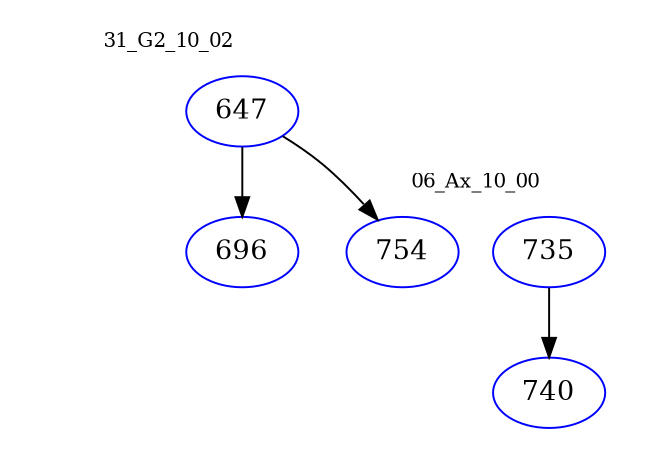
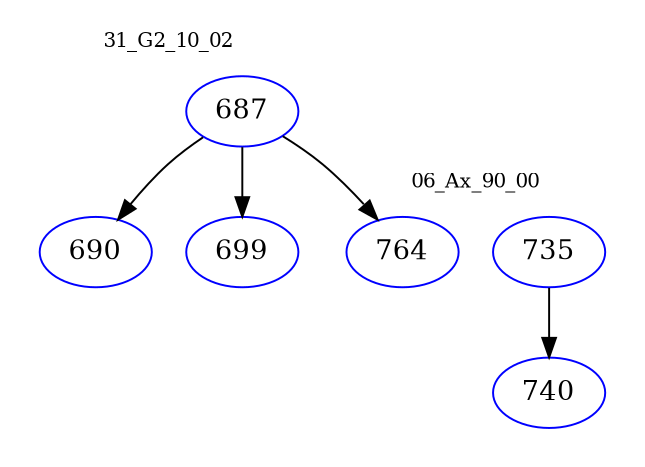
(242, 111) -> (242, 111)
(476, 183) -> (476, 183)
none -> (96, 252)
(242, 252) -> (242, 252)
(403, 252) -> (403, 252)
